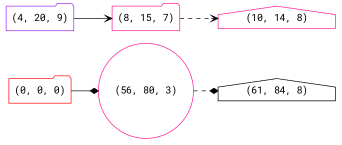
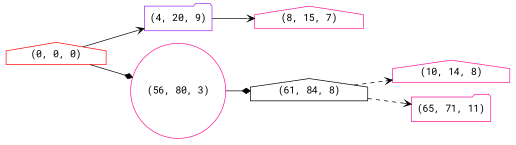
(146, 18) -> (309, 18)
(195, 18) -> (370, 83)
none -> (110, 39)
(40, 91) -> (56, 55)
(202, 91) -> (234, 91)
none -> (451, 109)
